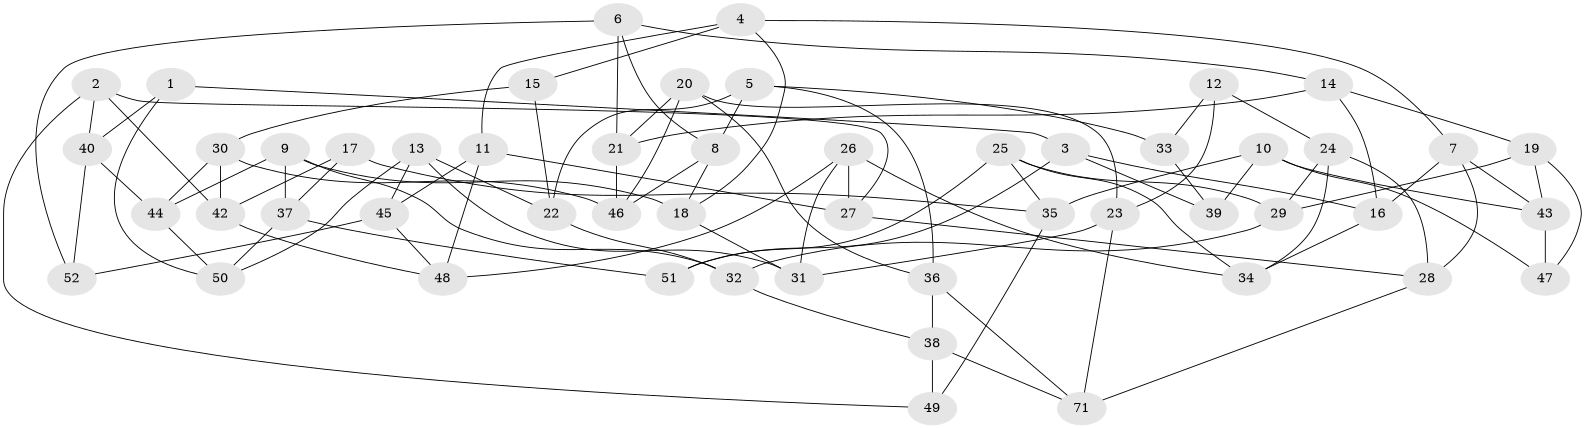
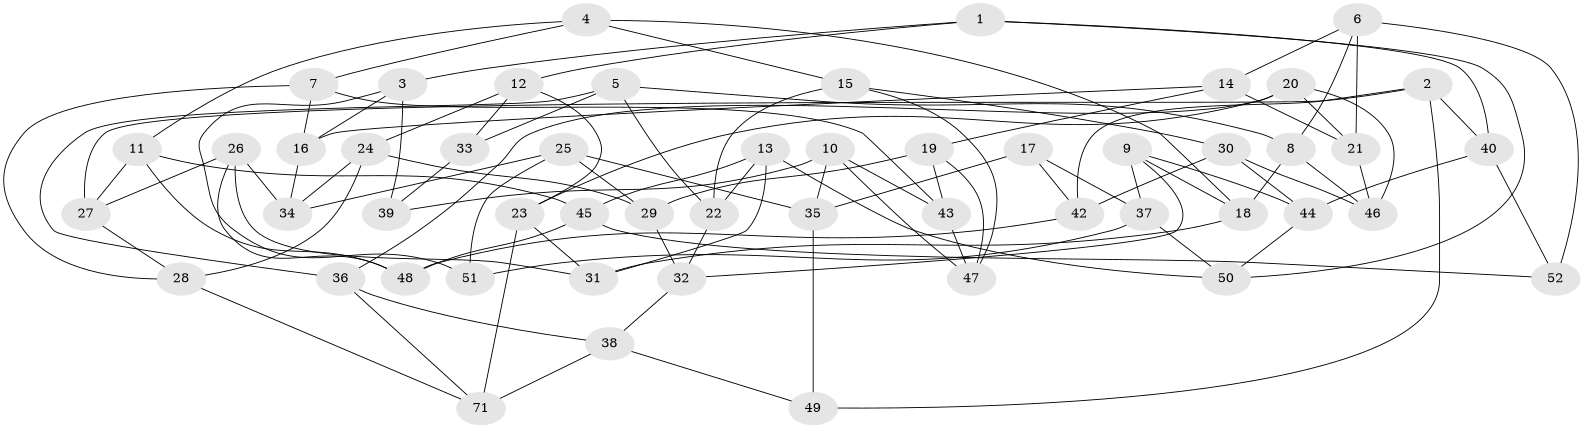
none -> (738, 46)
none -> (976, 148)
